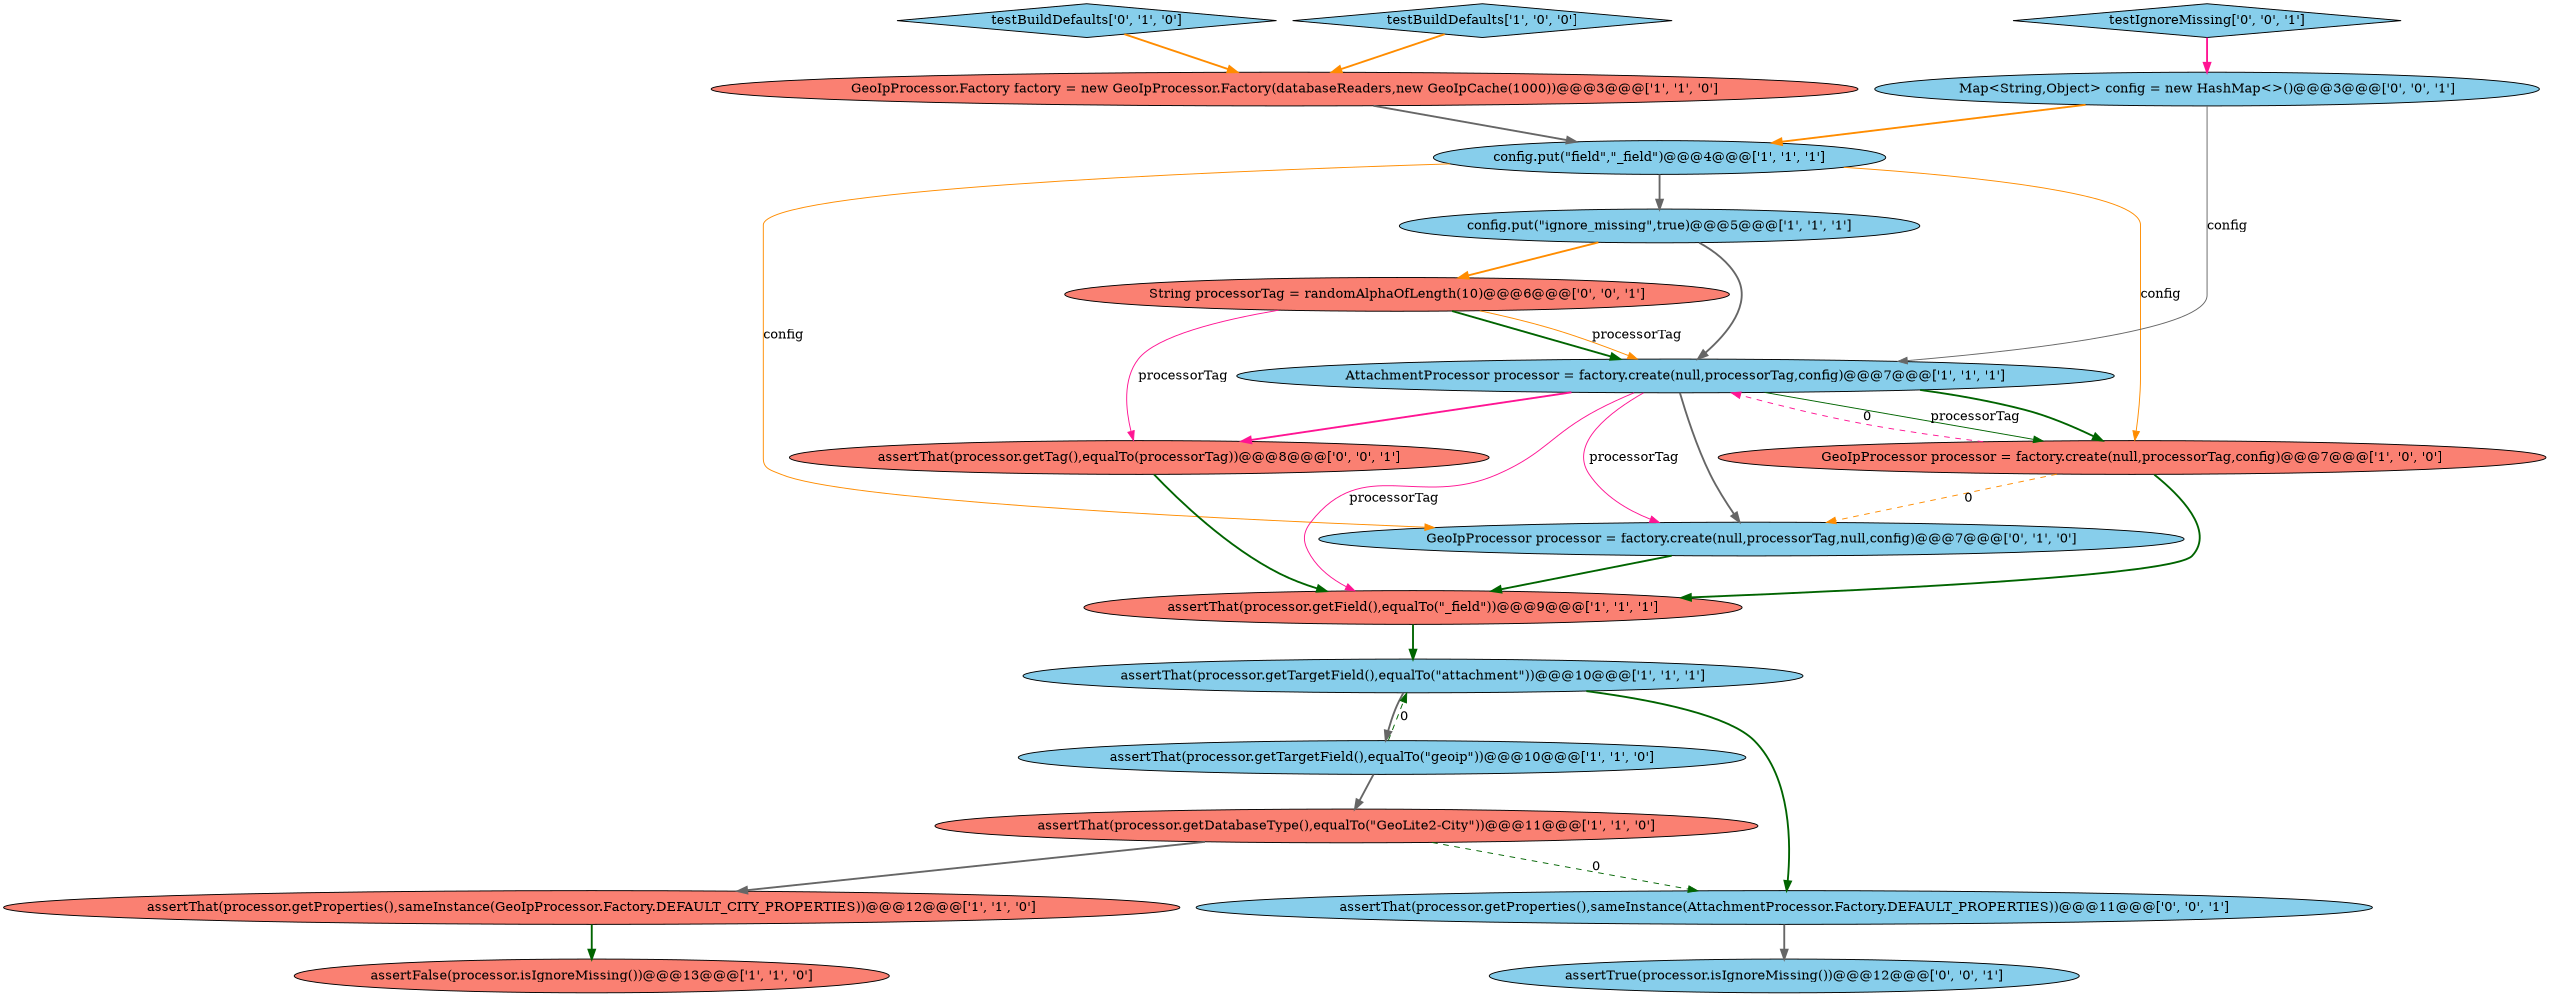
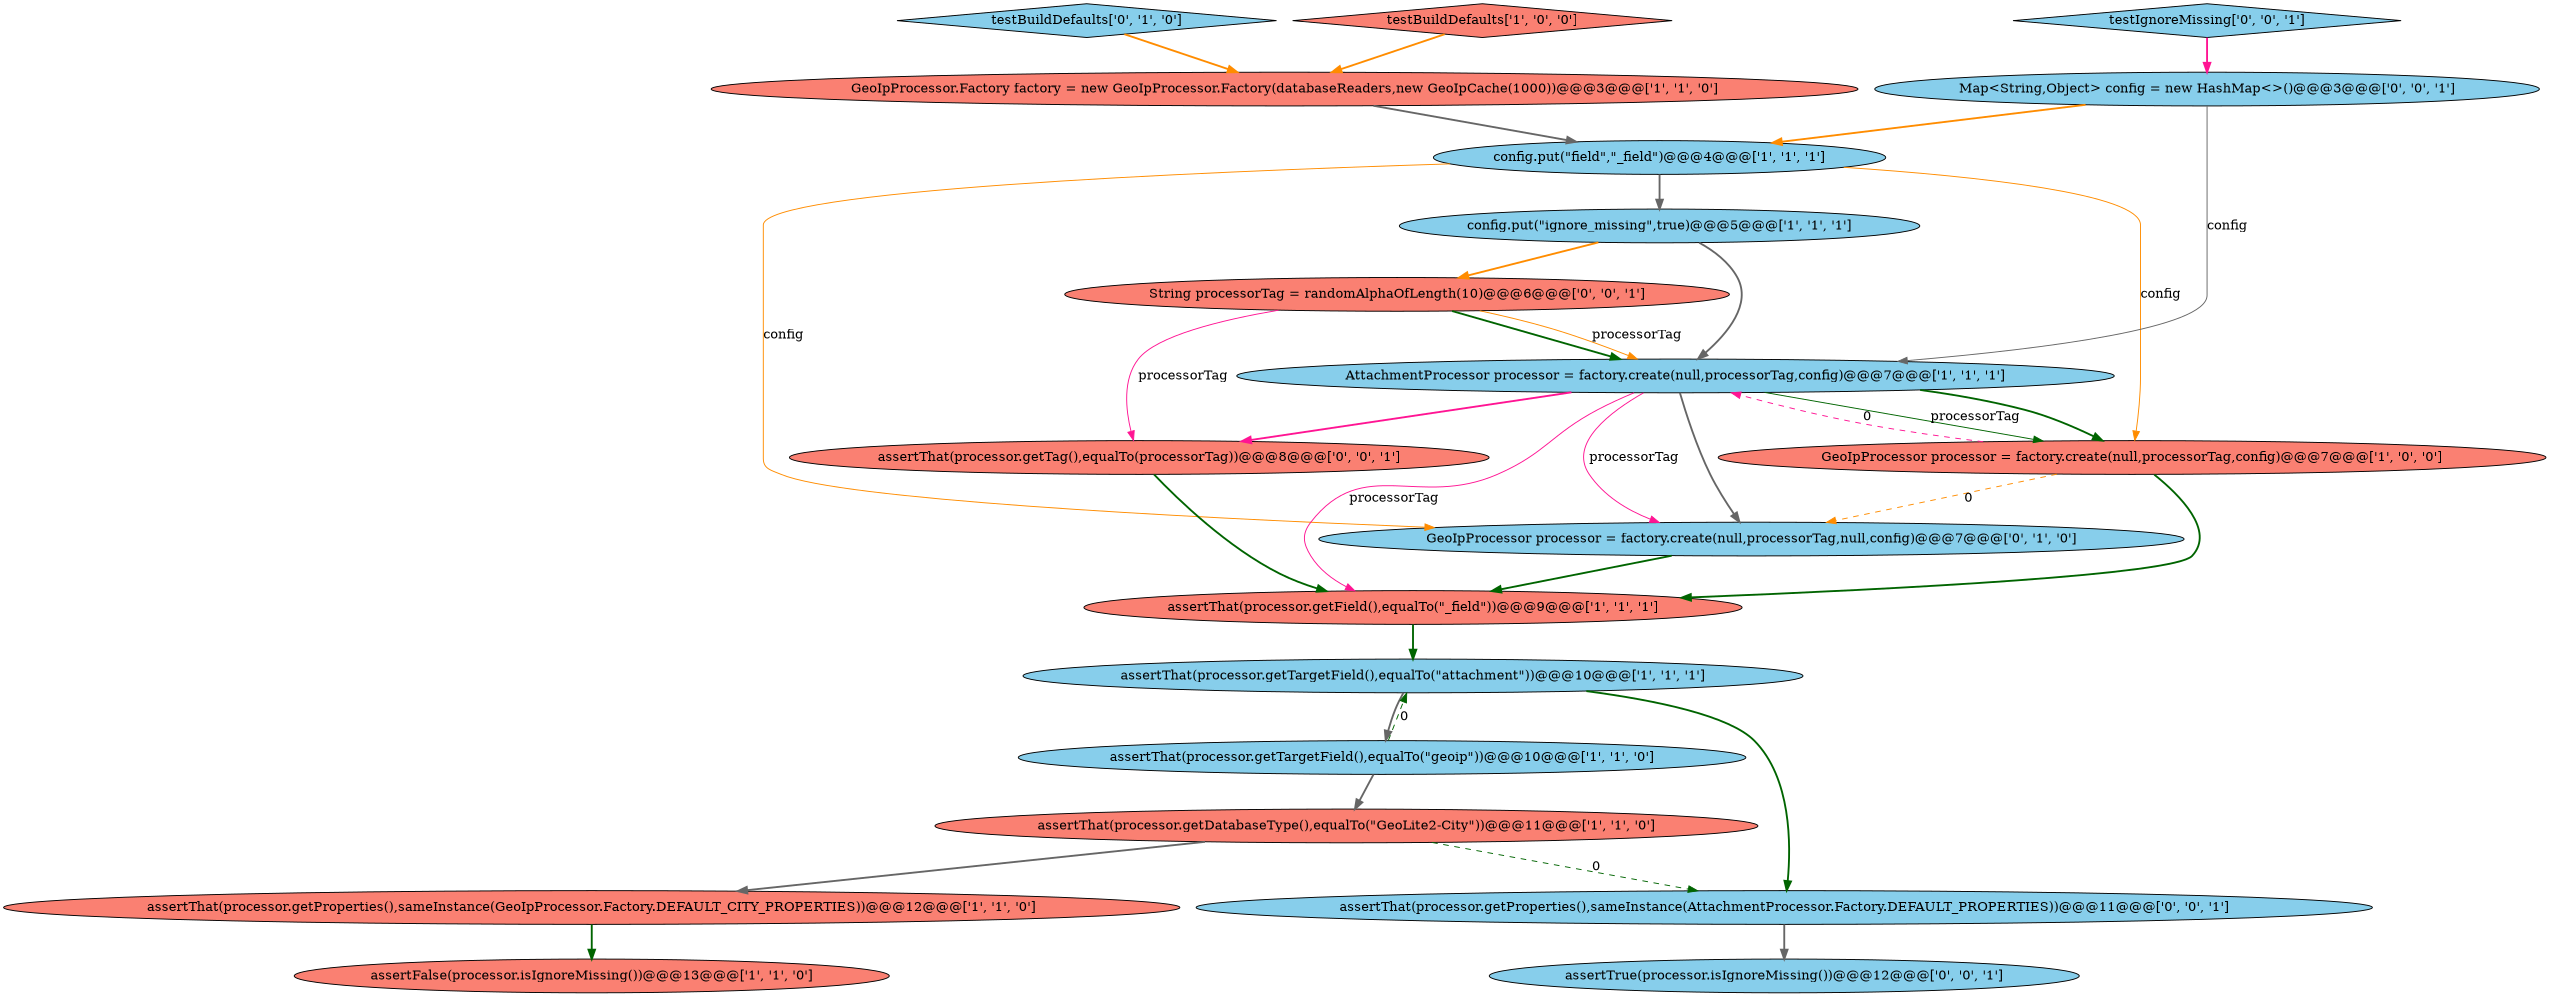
(1482, 21) -> (1482, 21)
